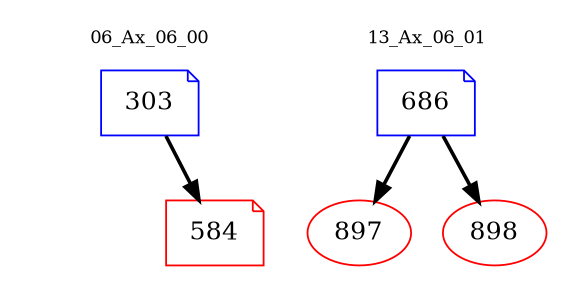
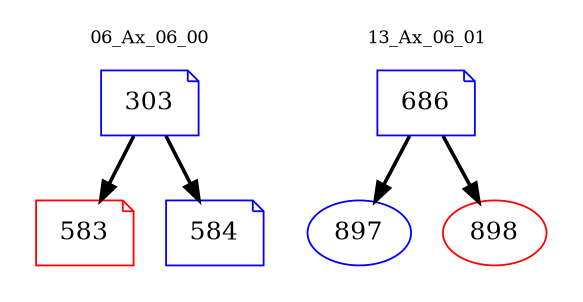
none -> (85, 233)
(215, 233) -> (215, 233)
(359, 233) -> (359, 233)
